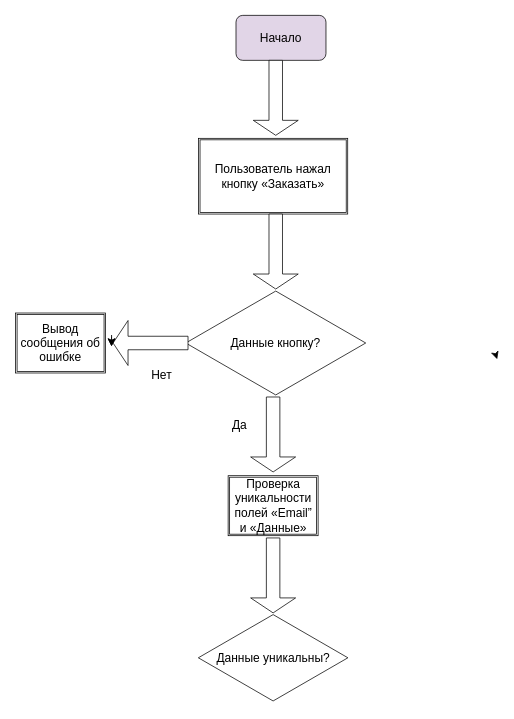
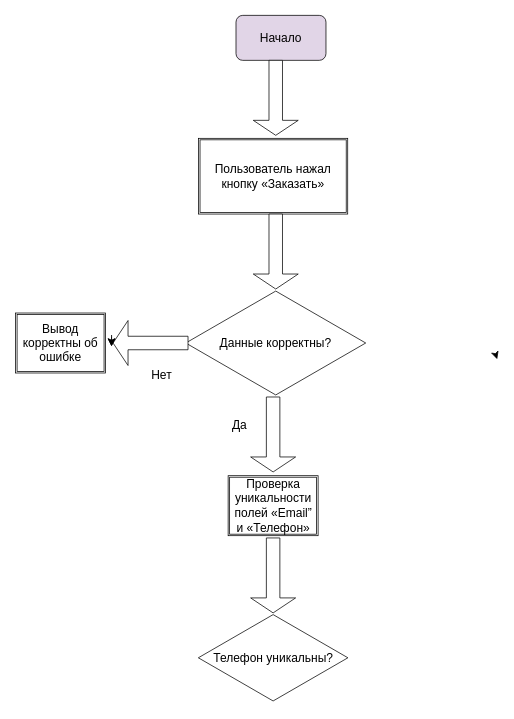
(60, 343) -> (60, 343)
(276, 343) -> (276, 343)
(273, 506) -> (273, 506)
(273, 658) -> (273, 658)
